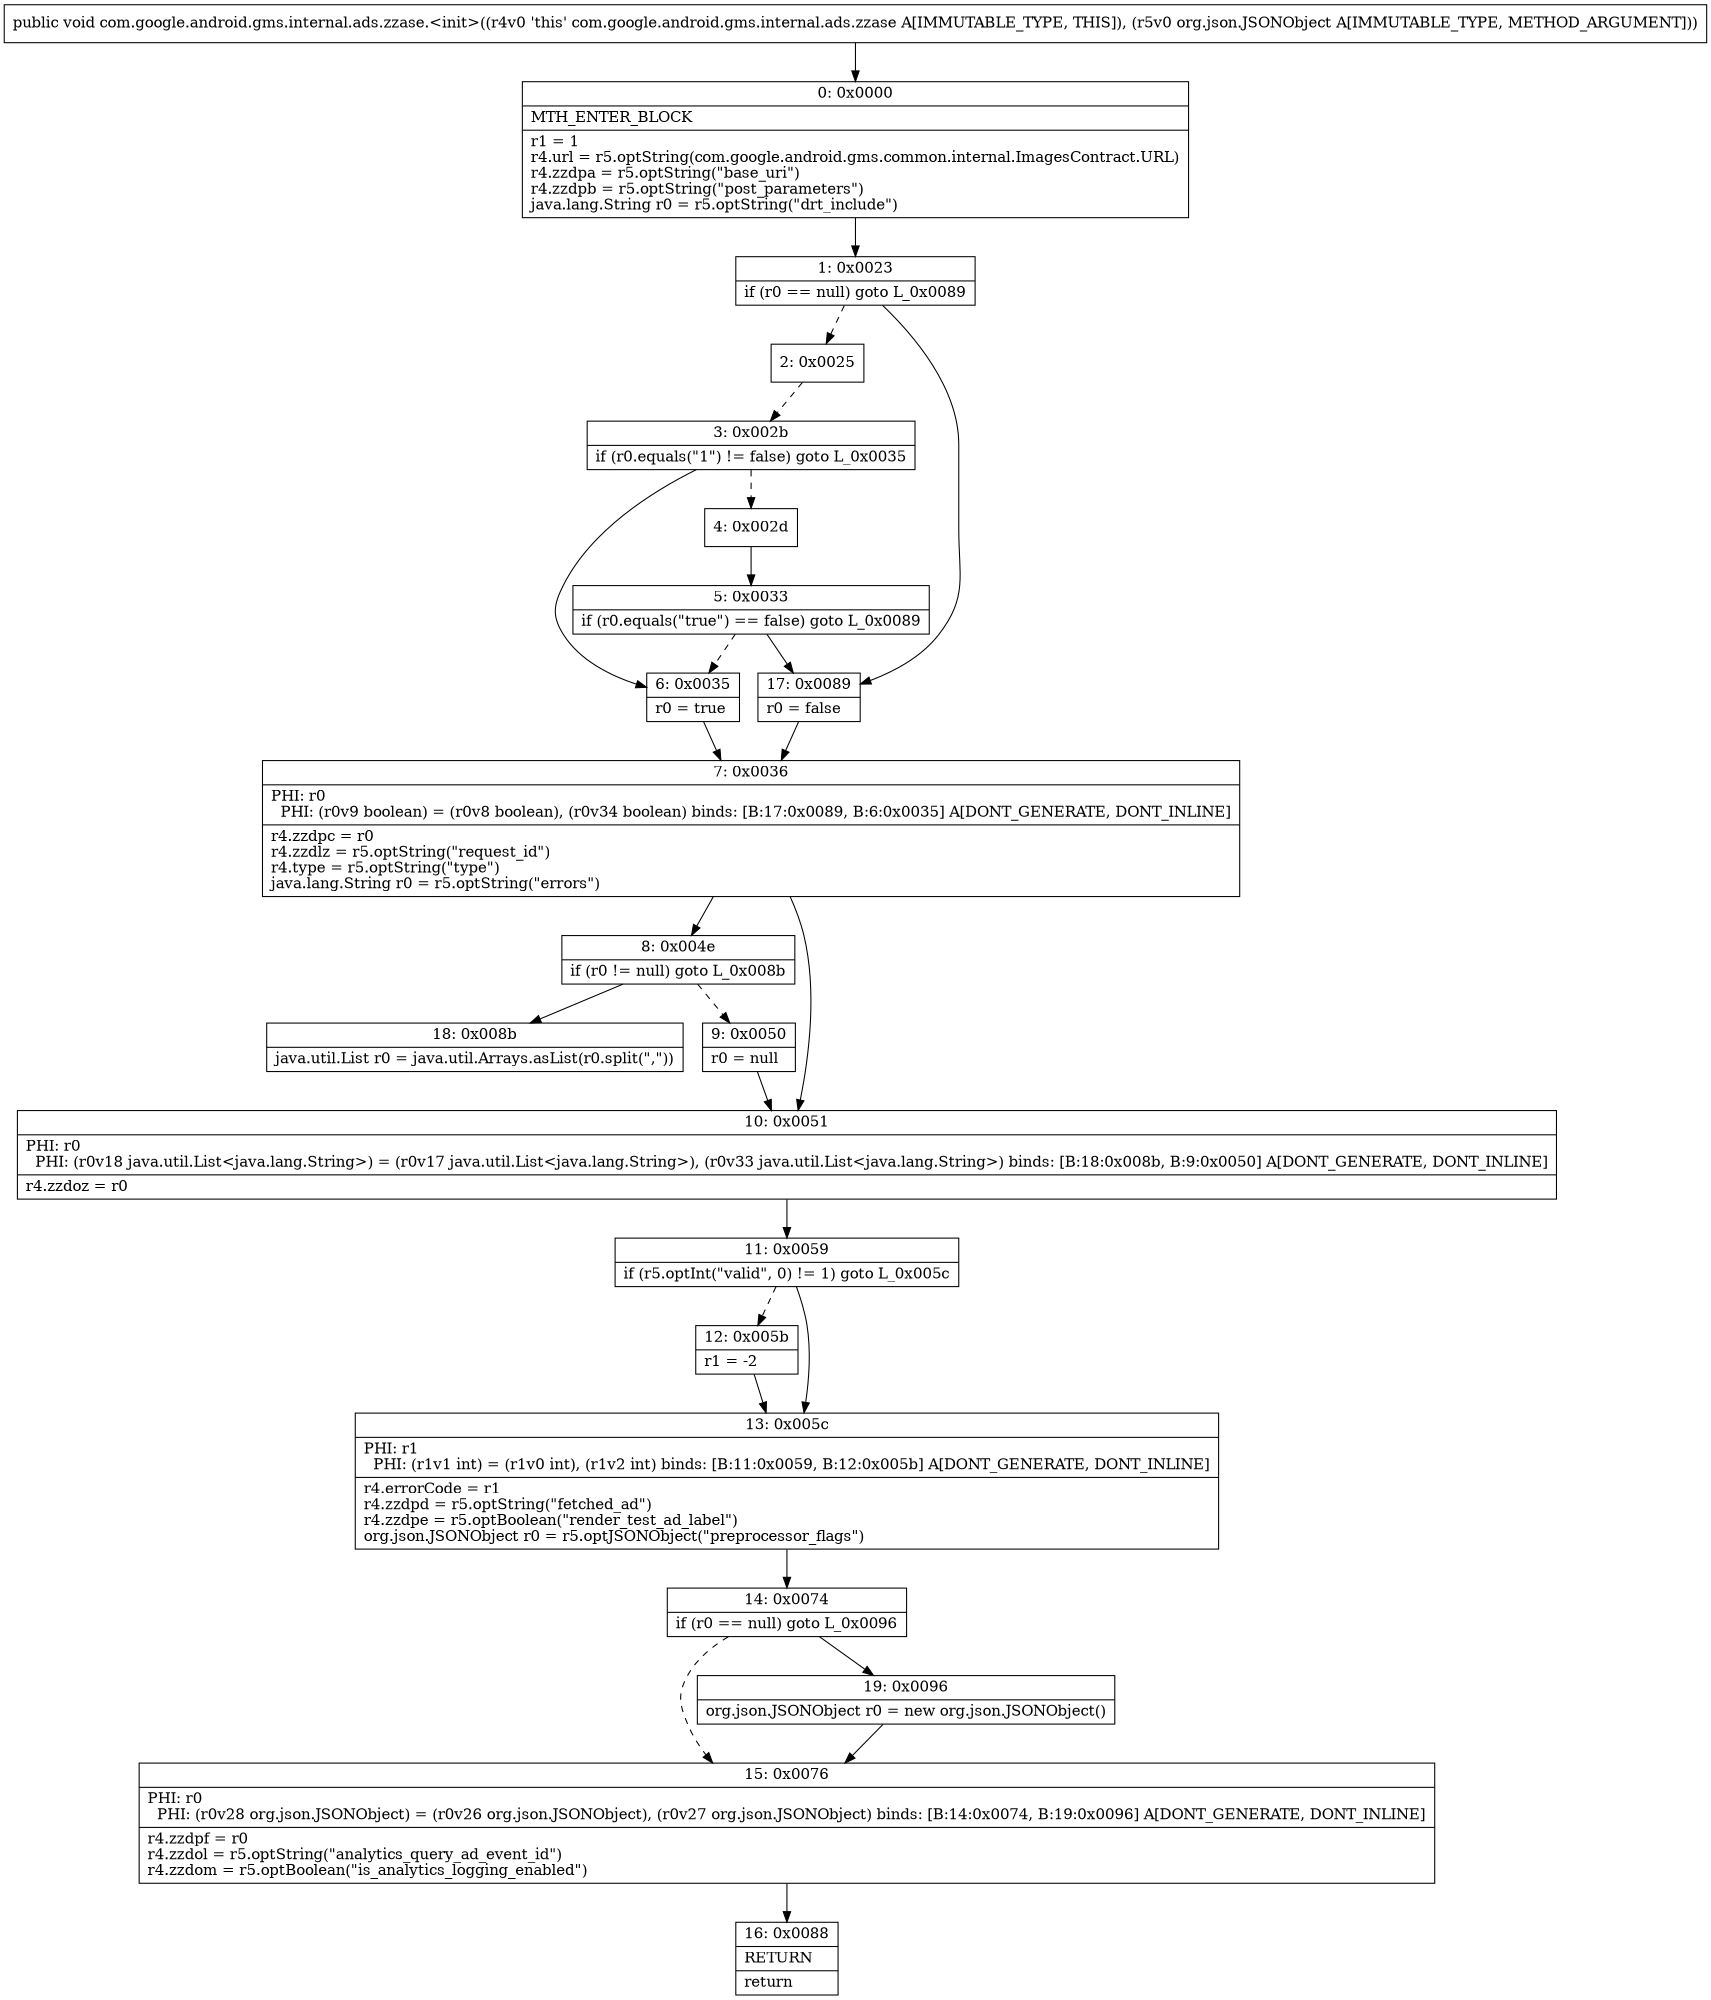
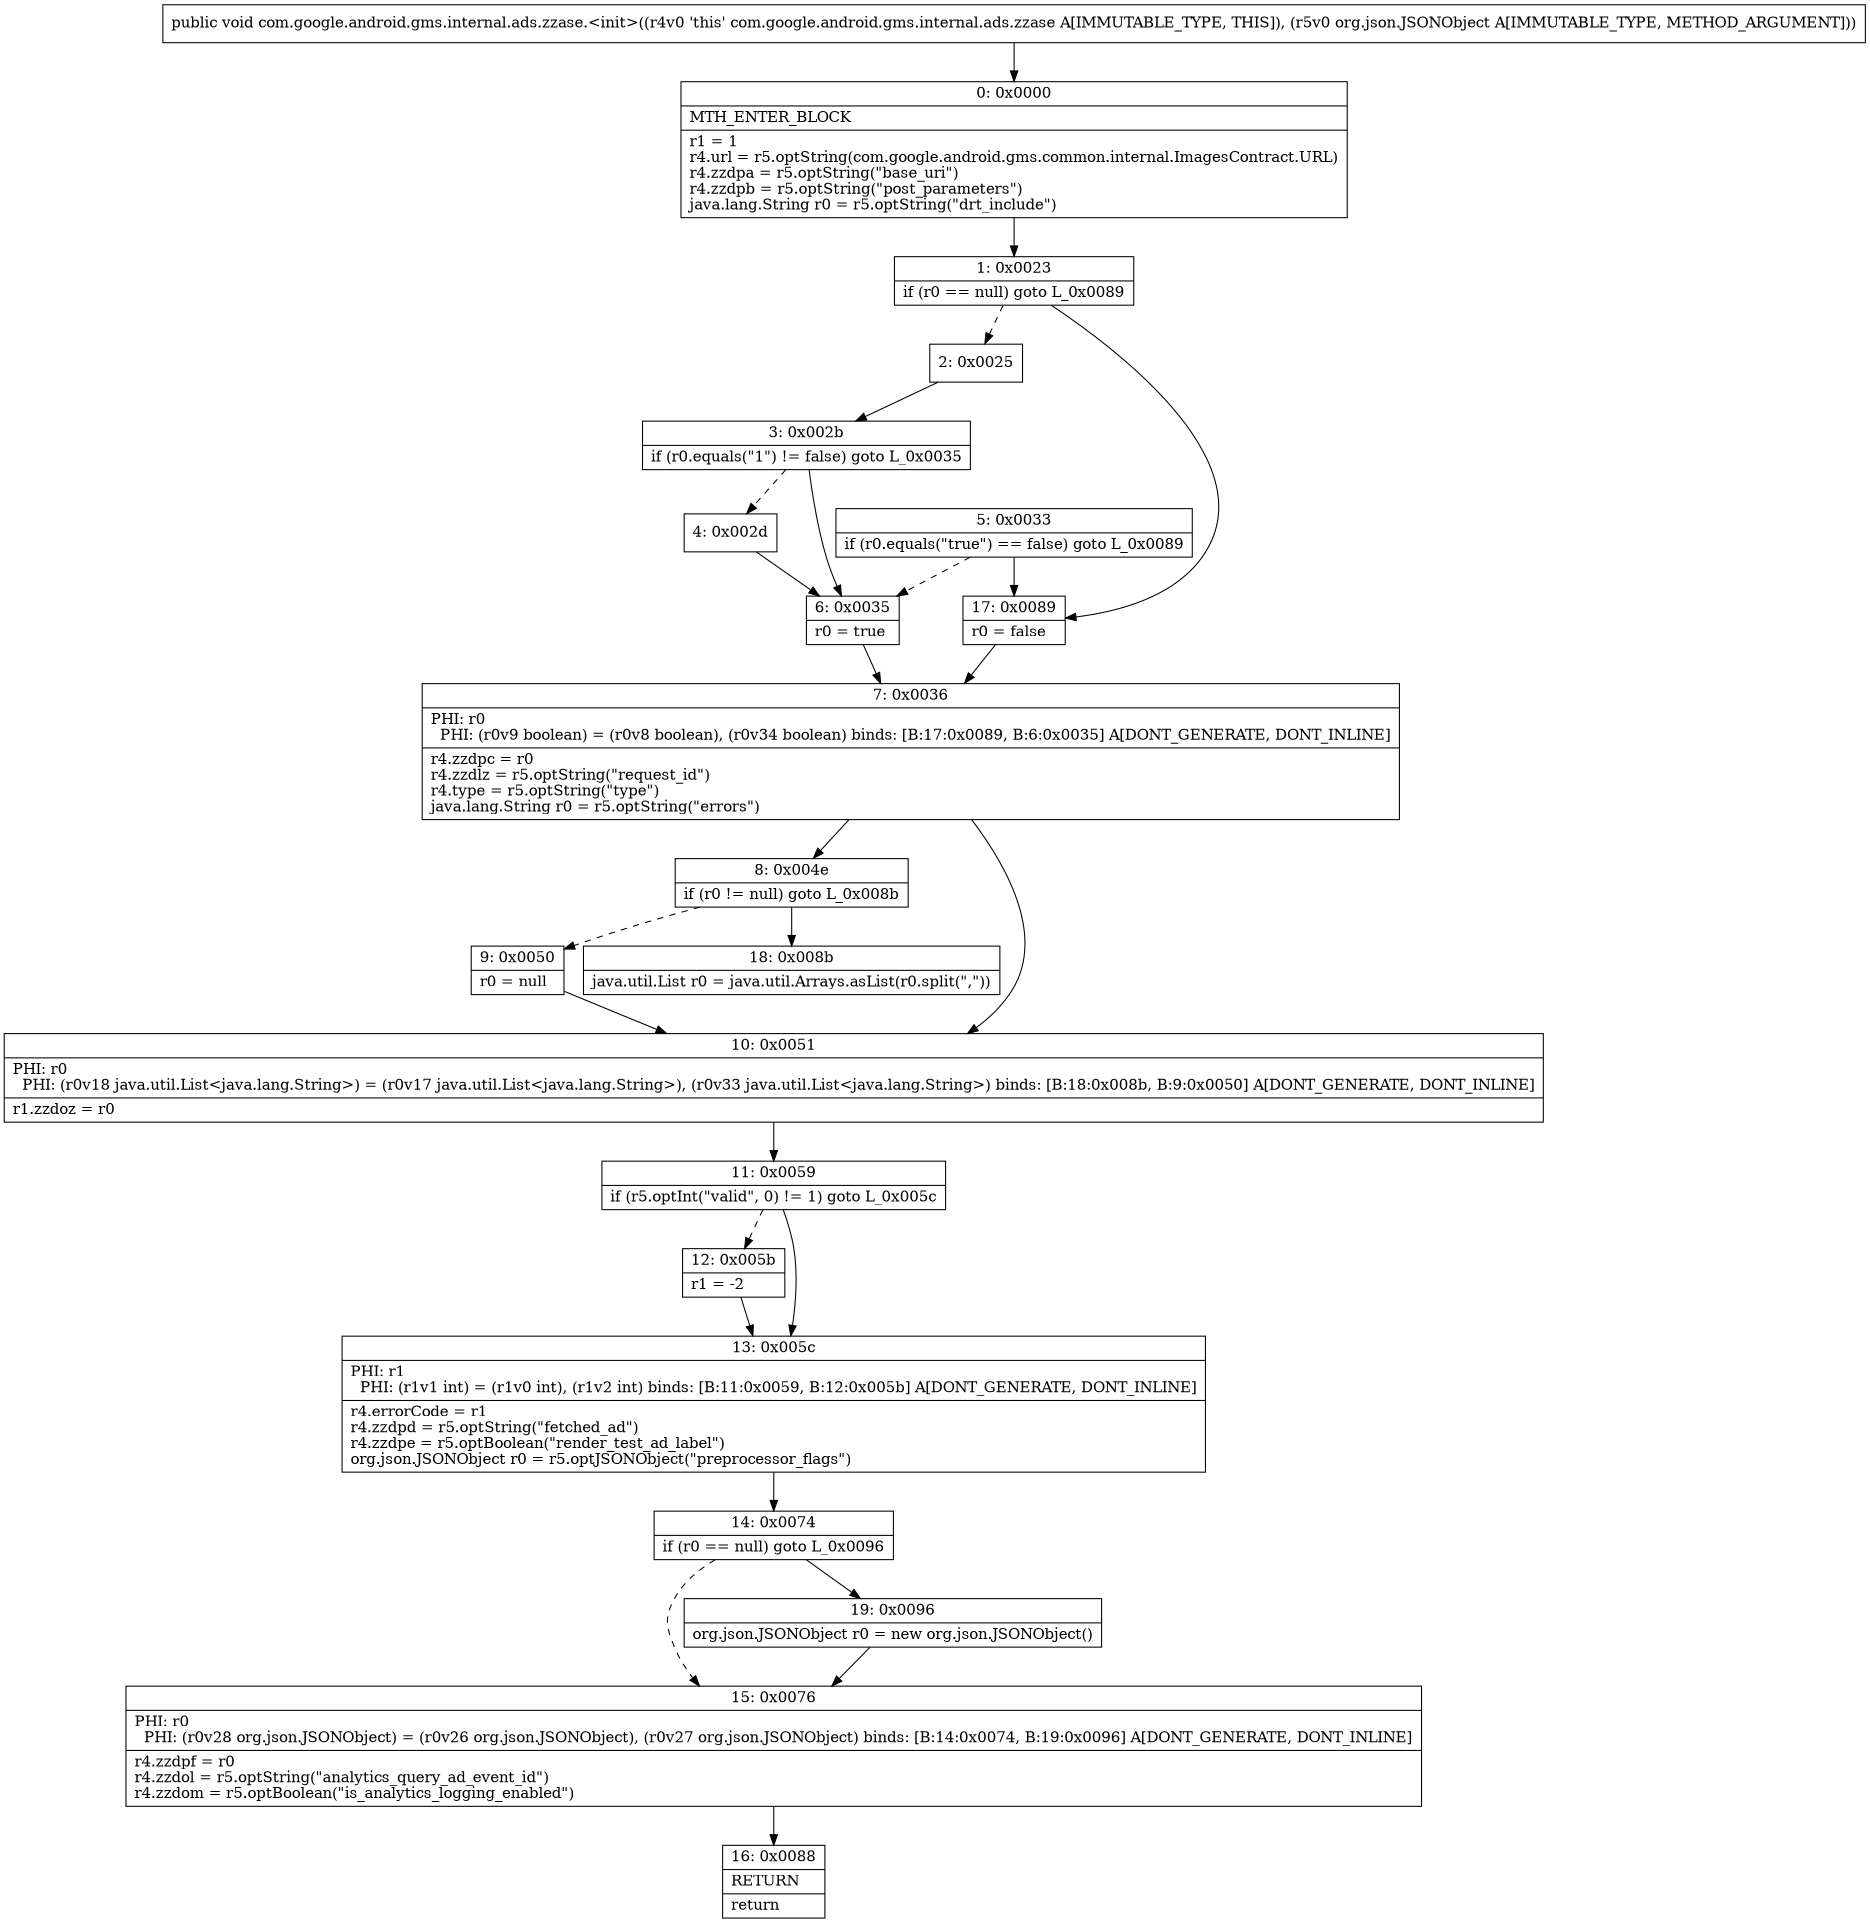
(790, 398) -> (902, 399)
(751, 561) -> (783, 571)
(77, 1186) -> (64, 1110)
